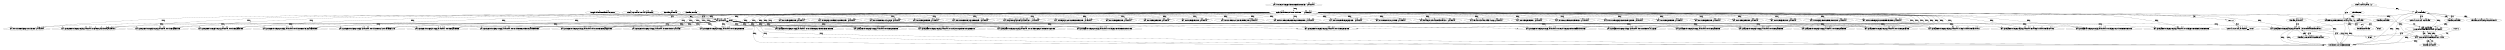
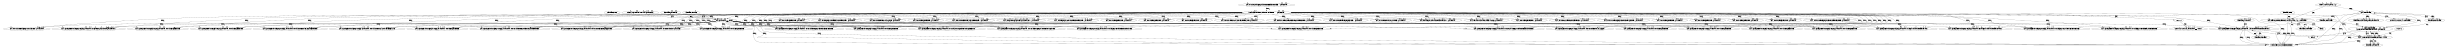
(603, 13) -> (612, 13)
(1828, 20) -> none
(2311, 37) -> (2261, 37)
